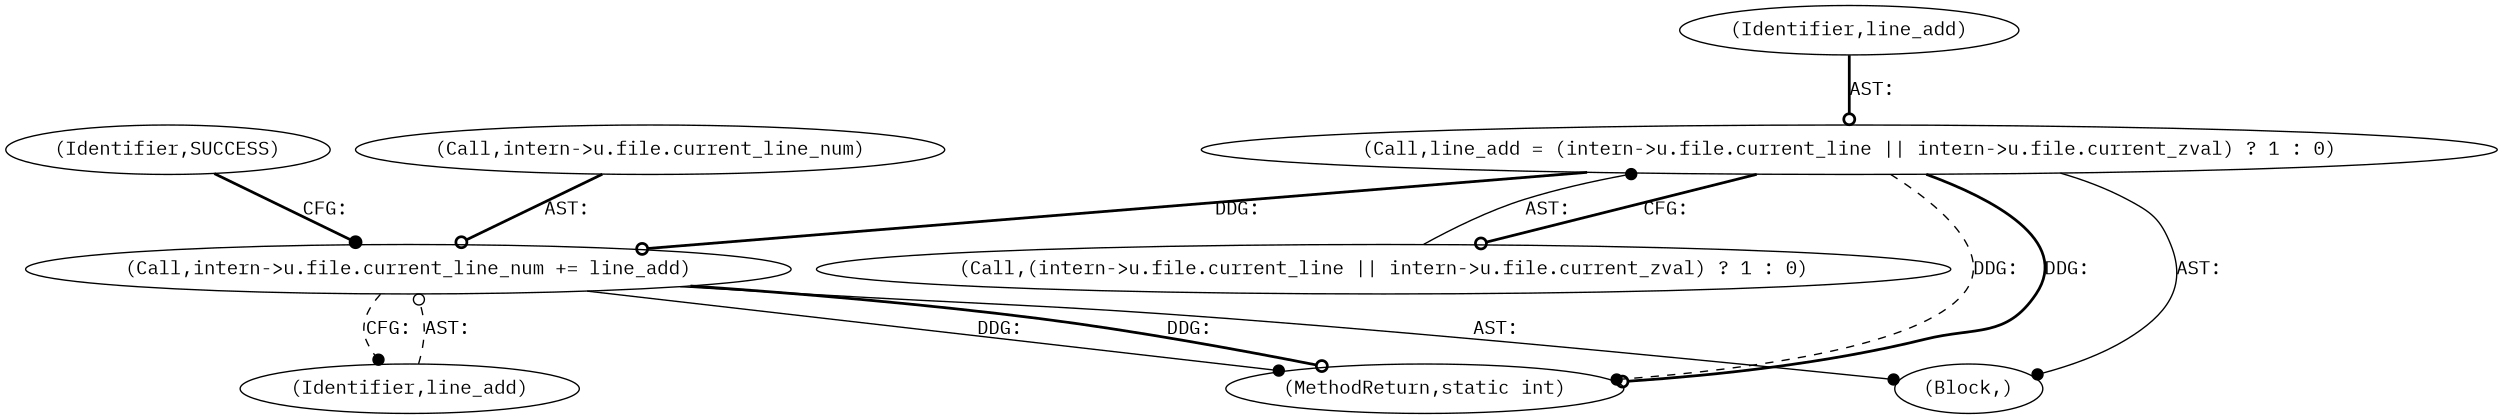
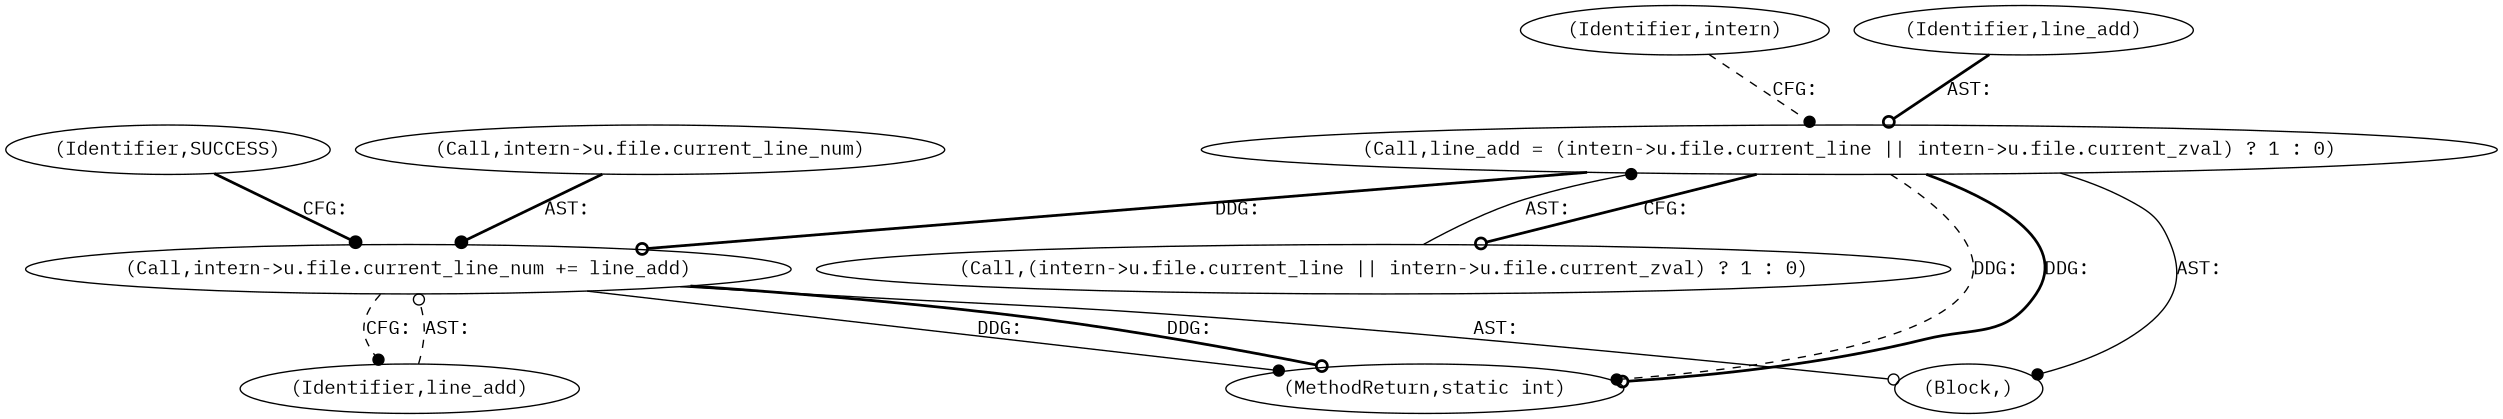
none -> (1675, 30)
(535, 207) -> (535, 207)
(1285, 323) -> (1285, 323)
